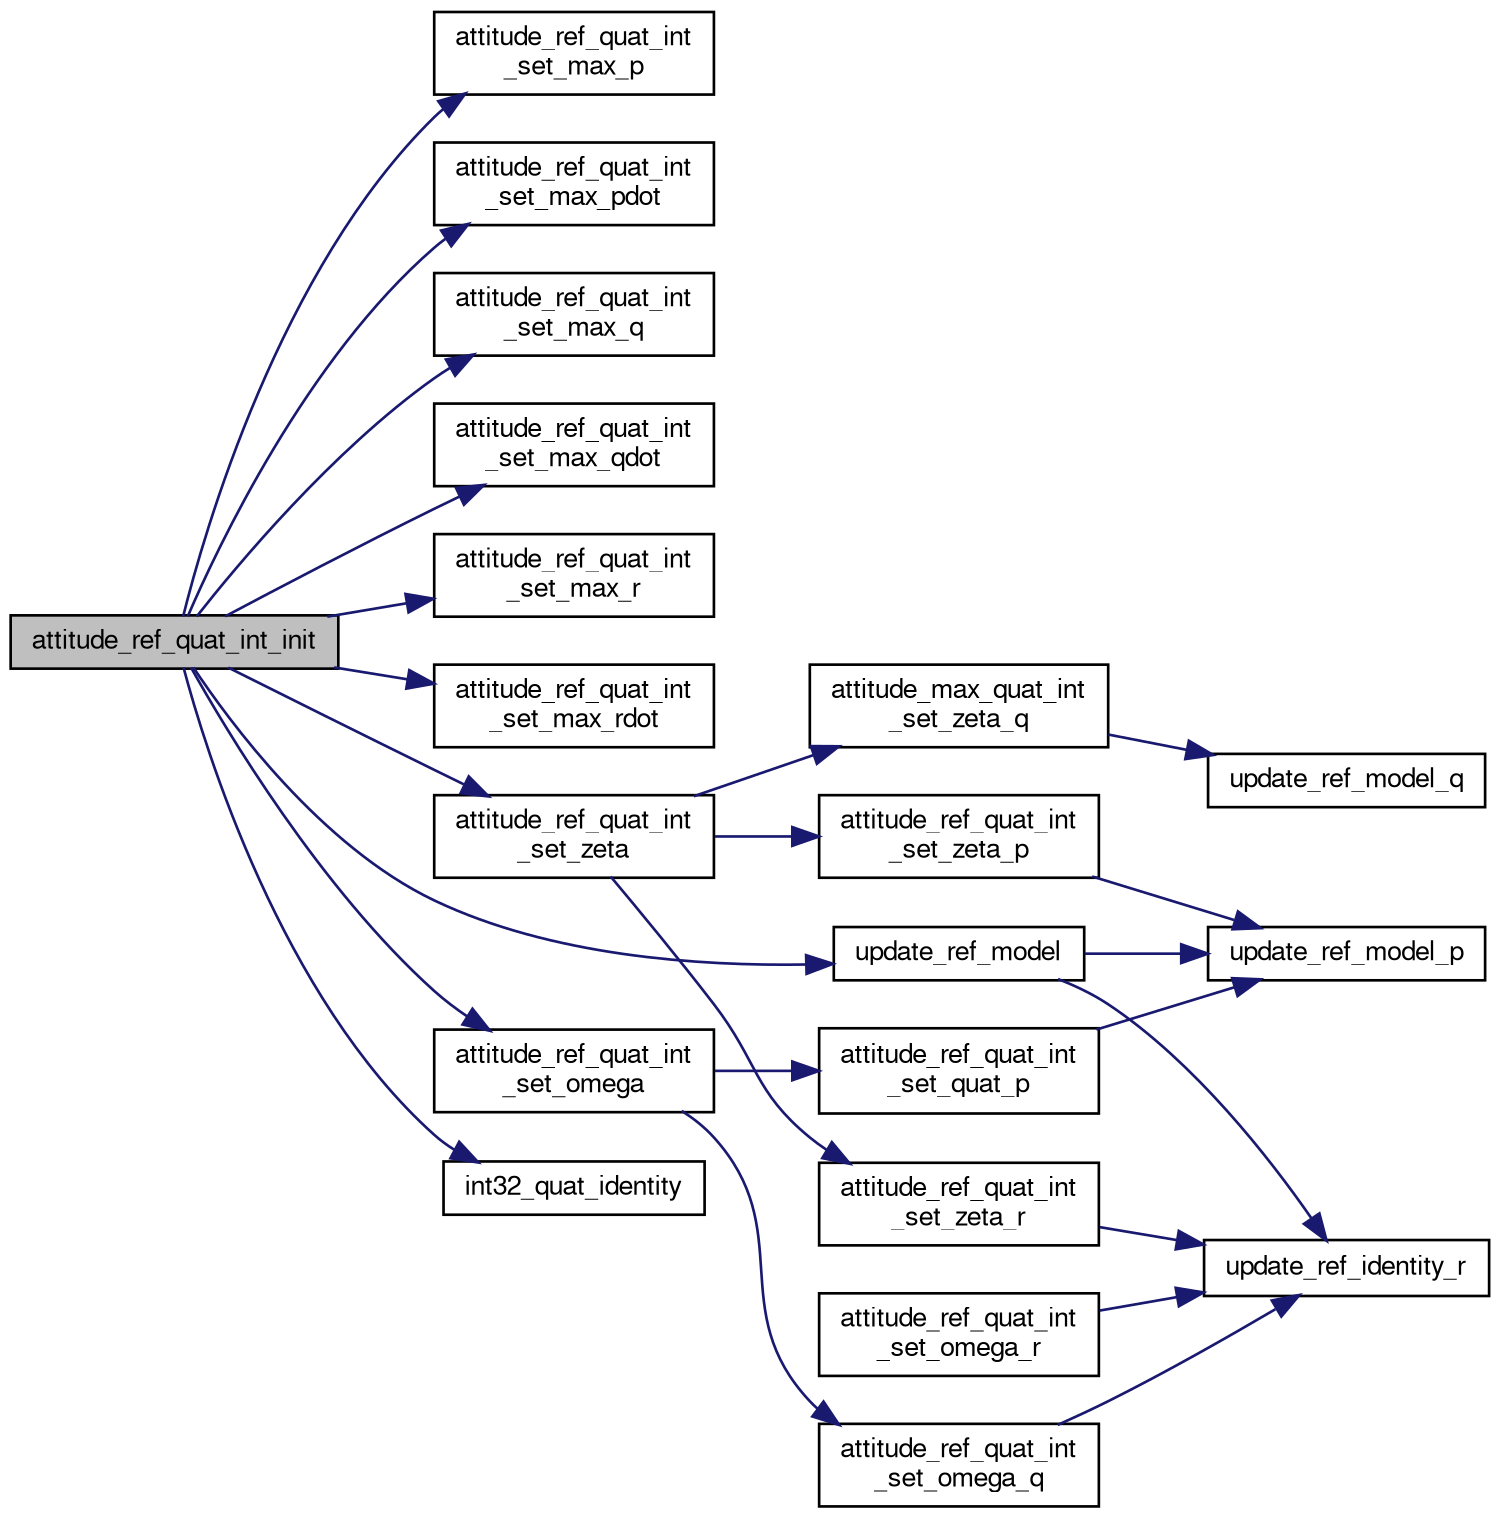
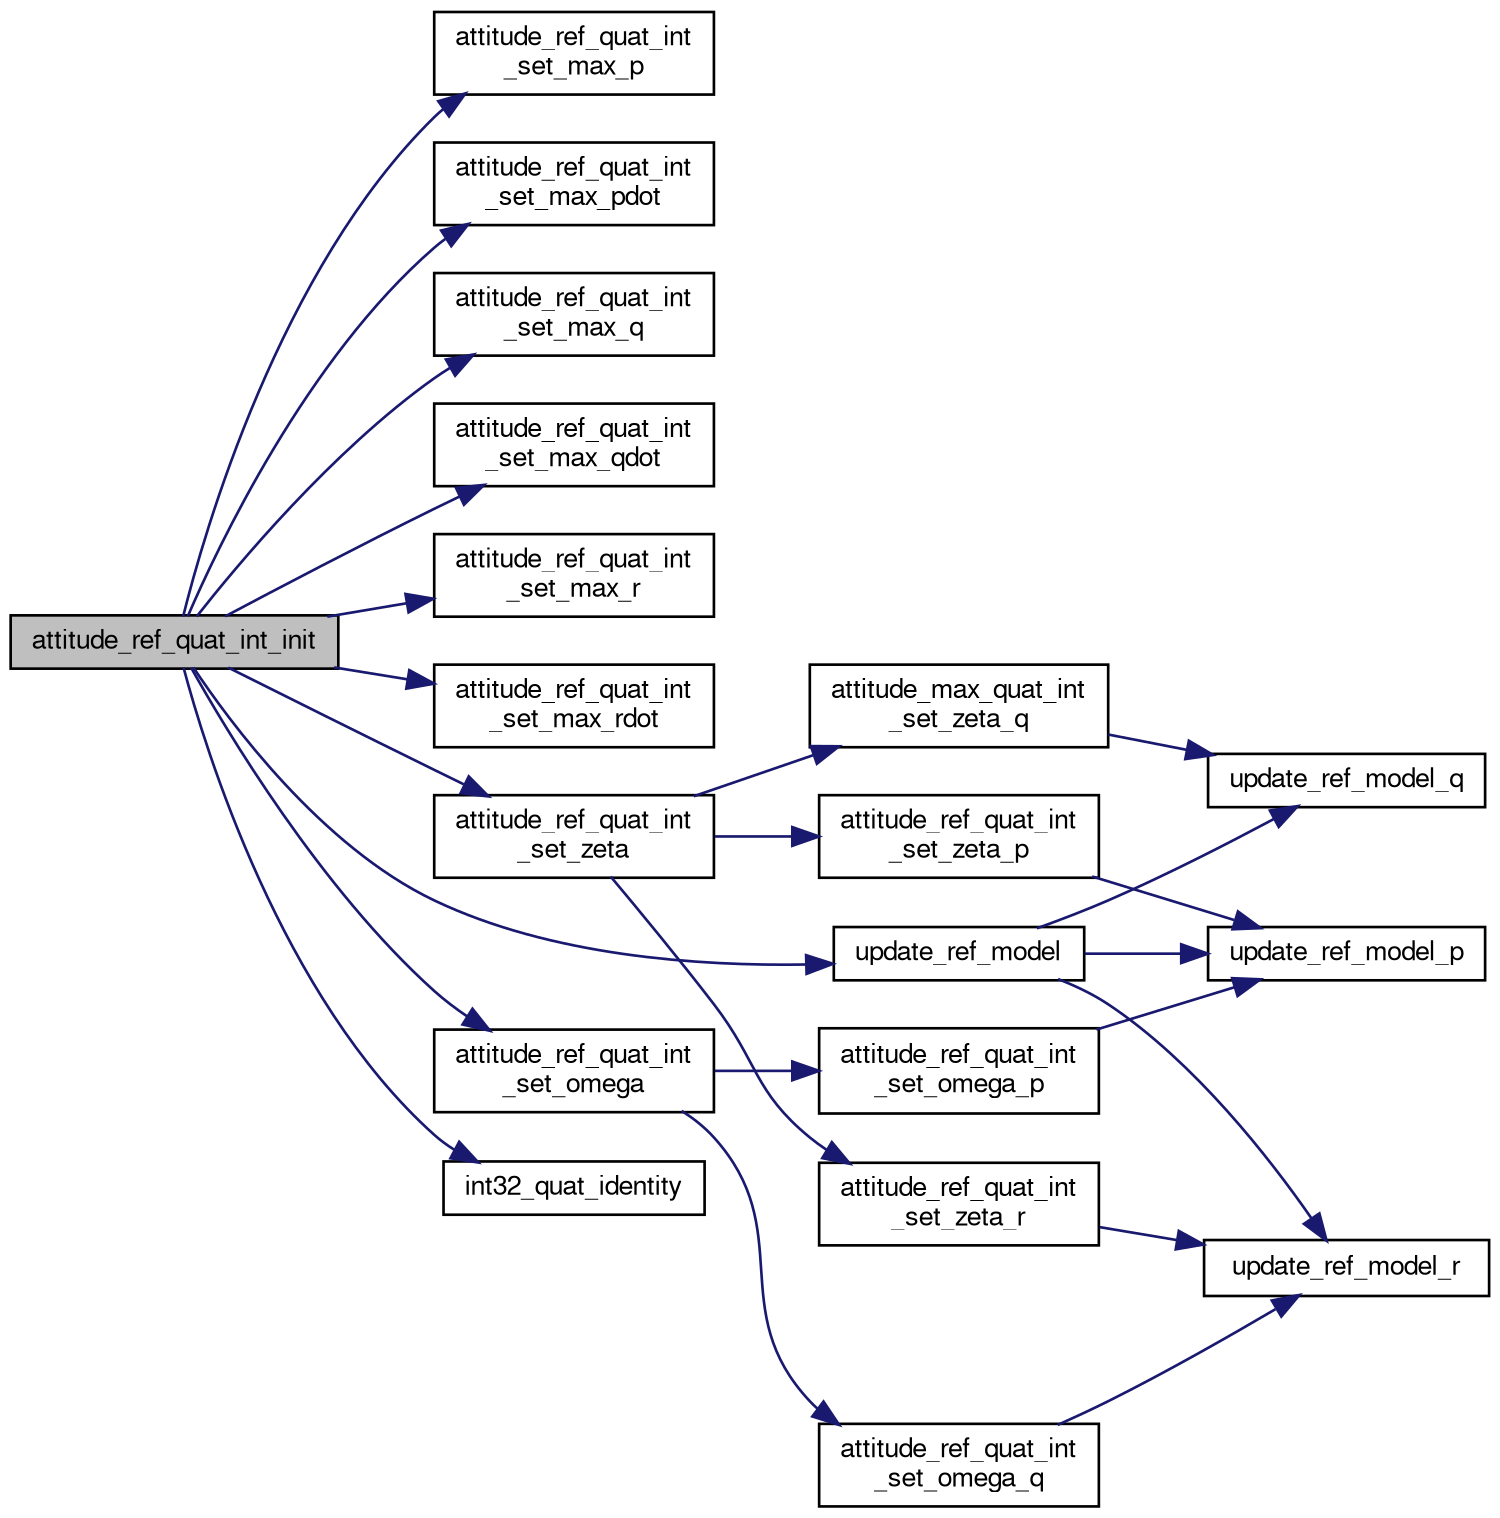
none -> (1157, 878)
(959, 1071) -> (959, 1071)
(1347, 1268) -> (1347, 1268)
(959, 1335) -> none
